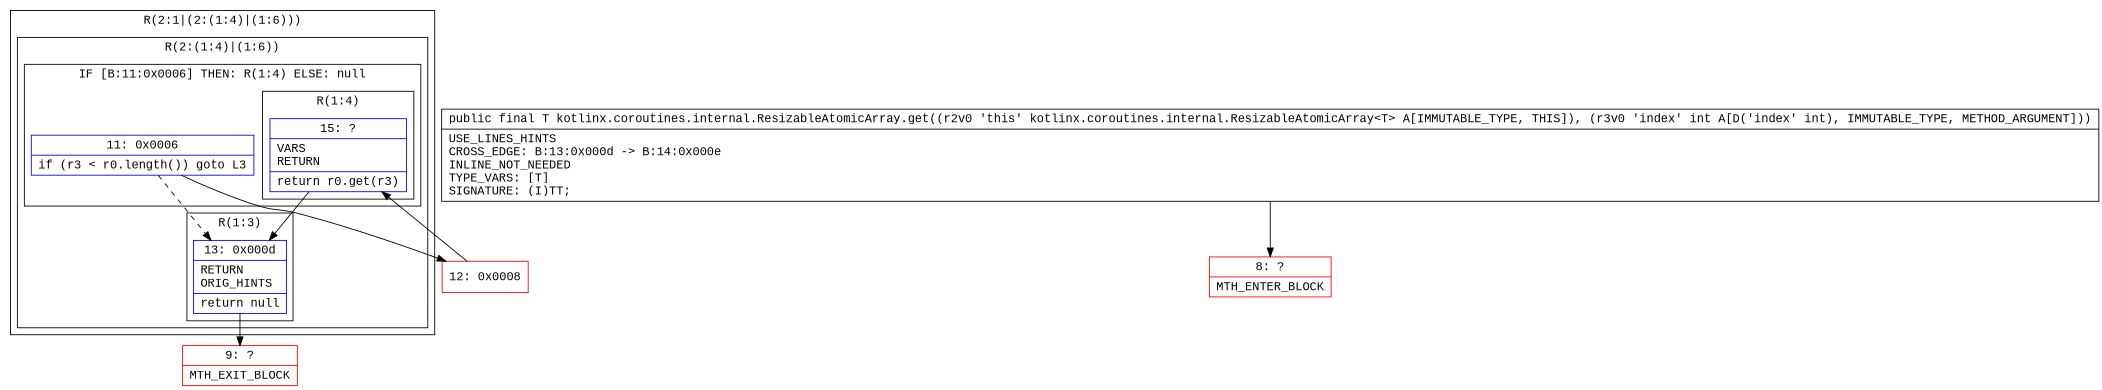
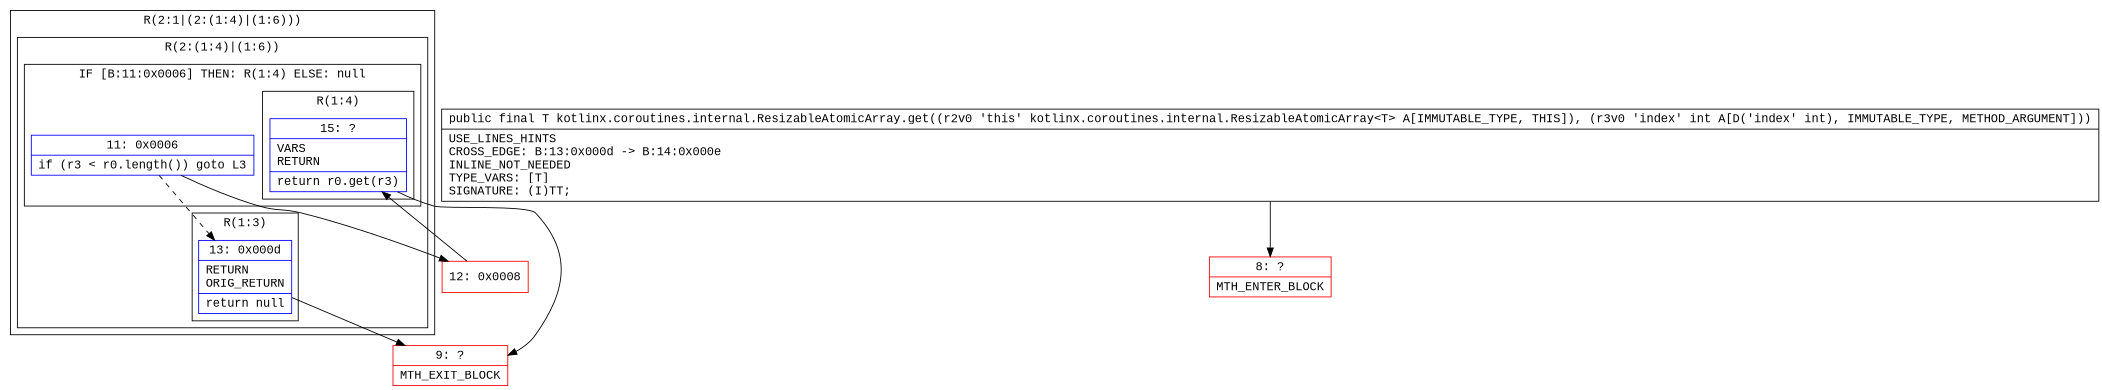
(287, 219) -> (542, 220)
(236, 283) -> (245, 283)
